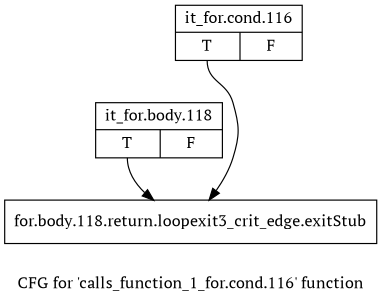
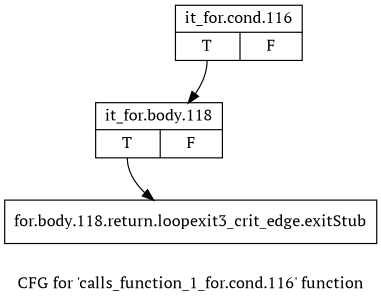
(238, 123) -> (204, 78)
